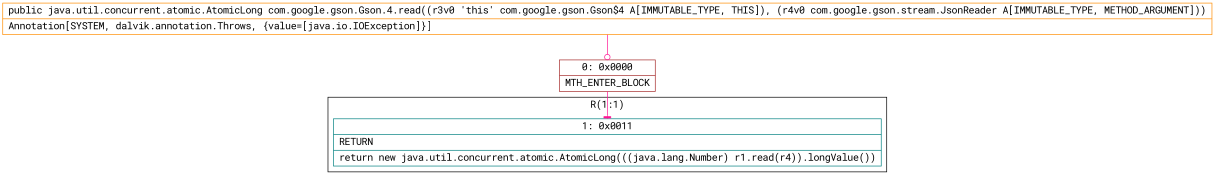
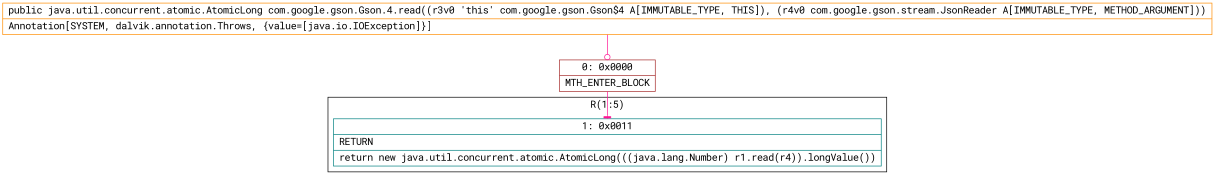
(607, 105) -> (607, 105)
